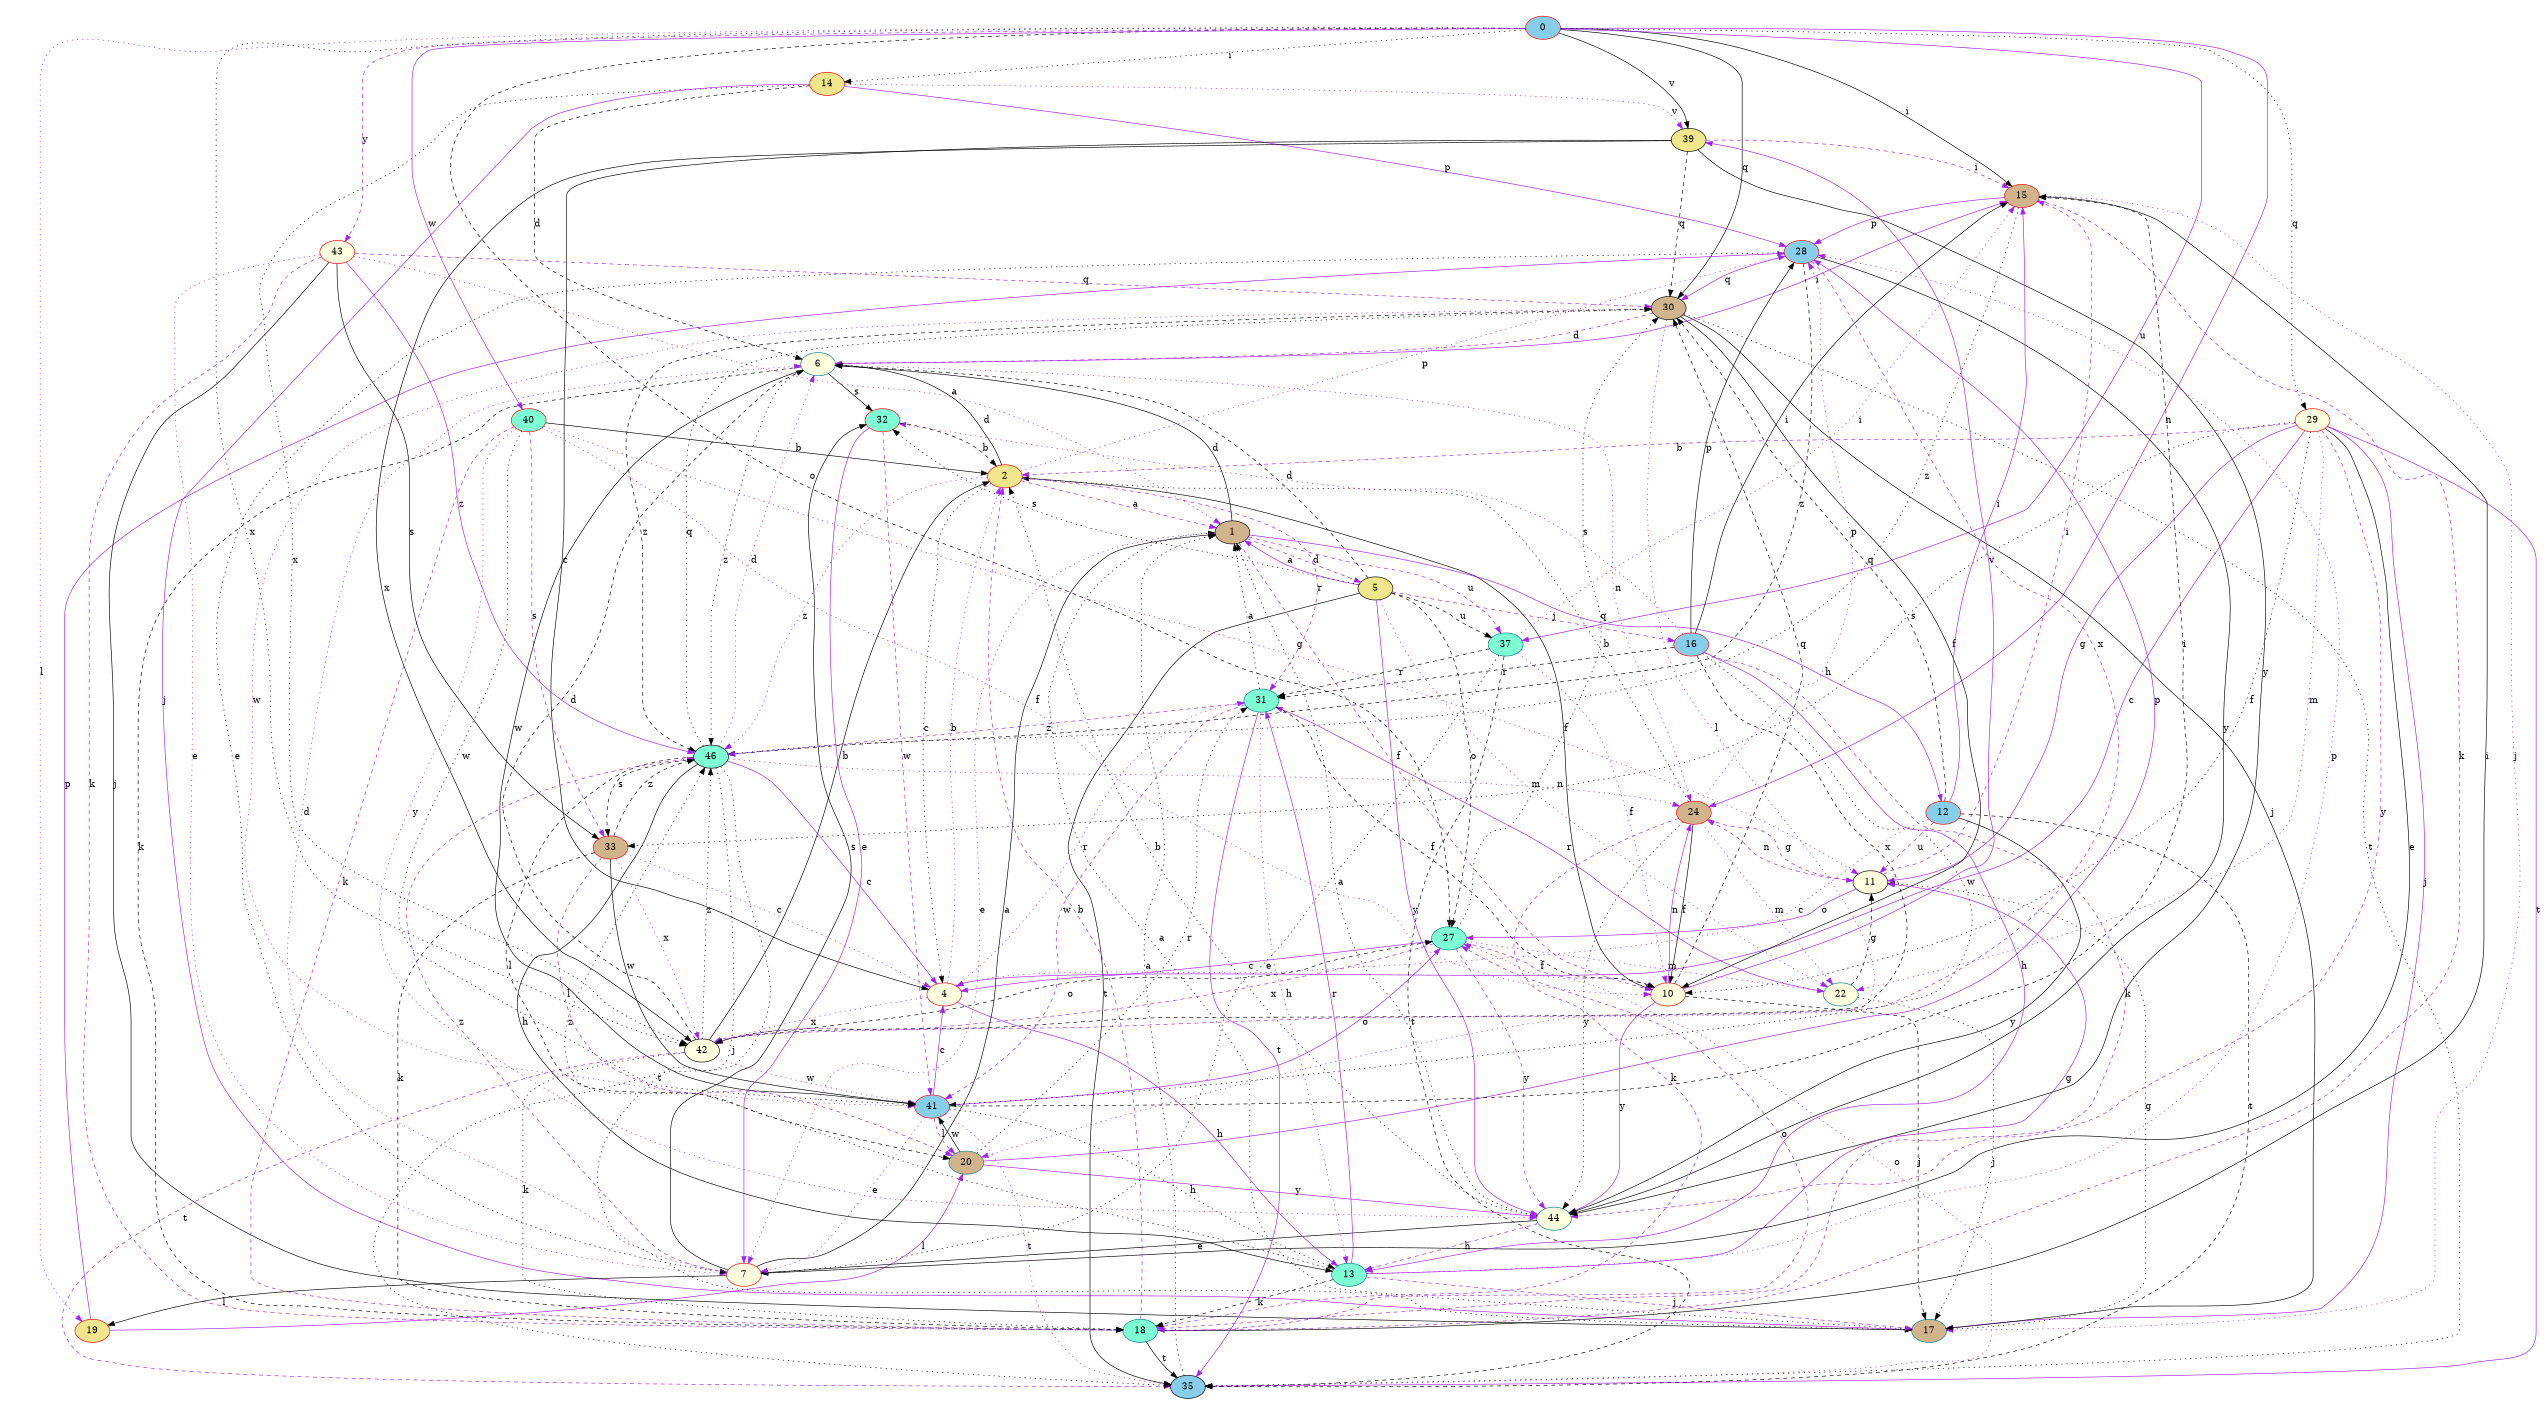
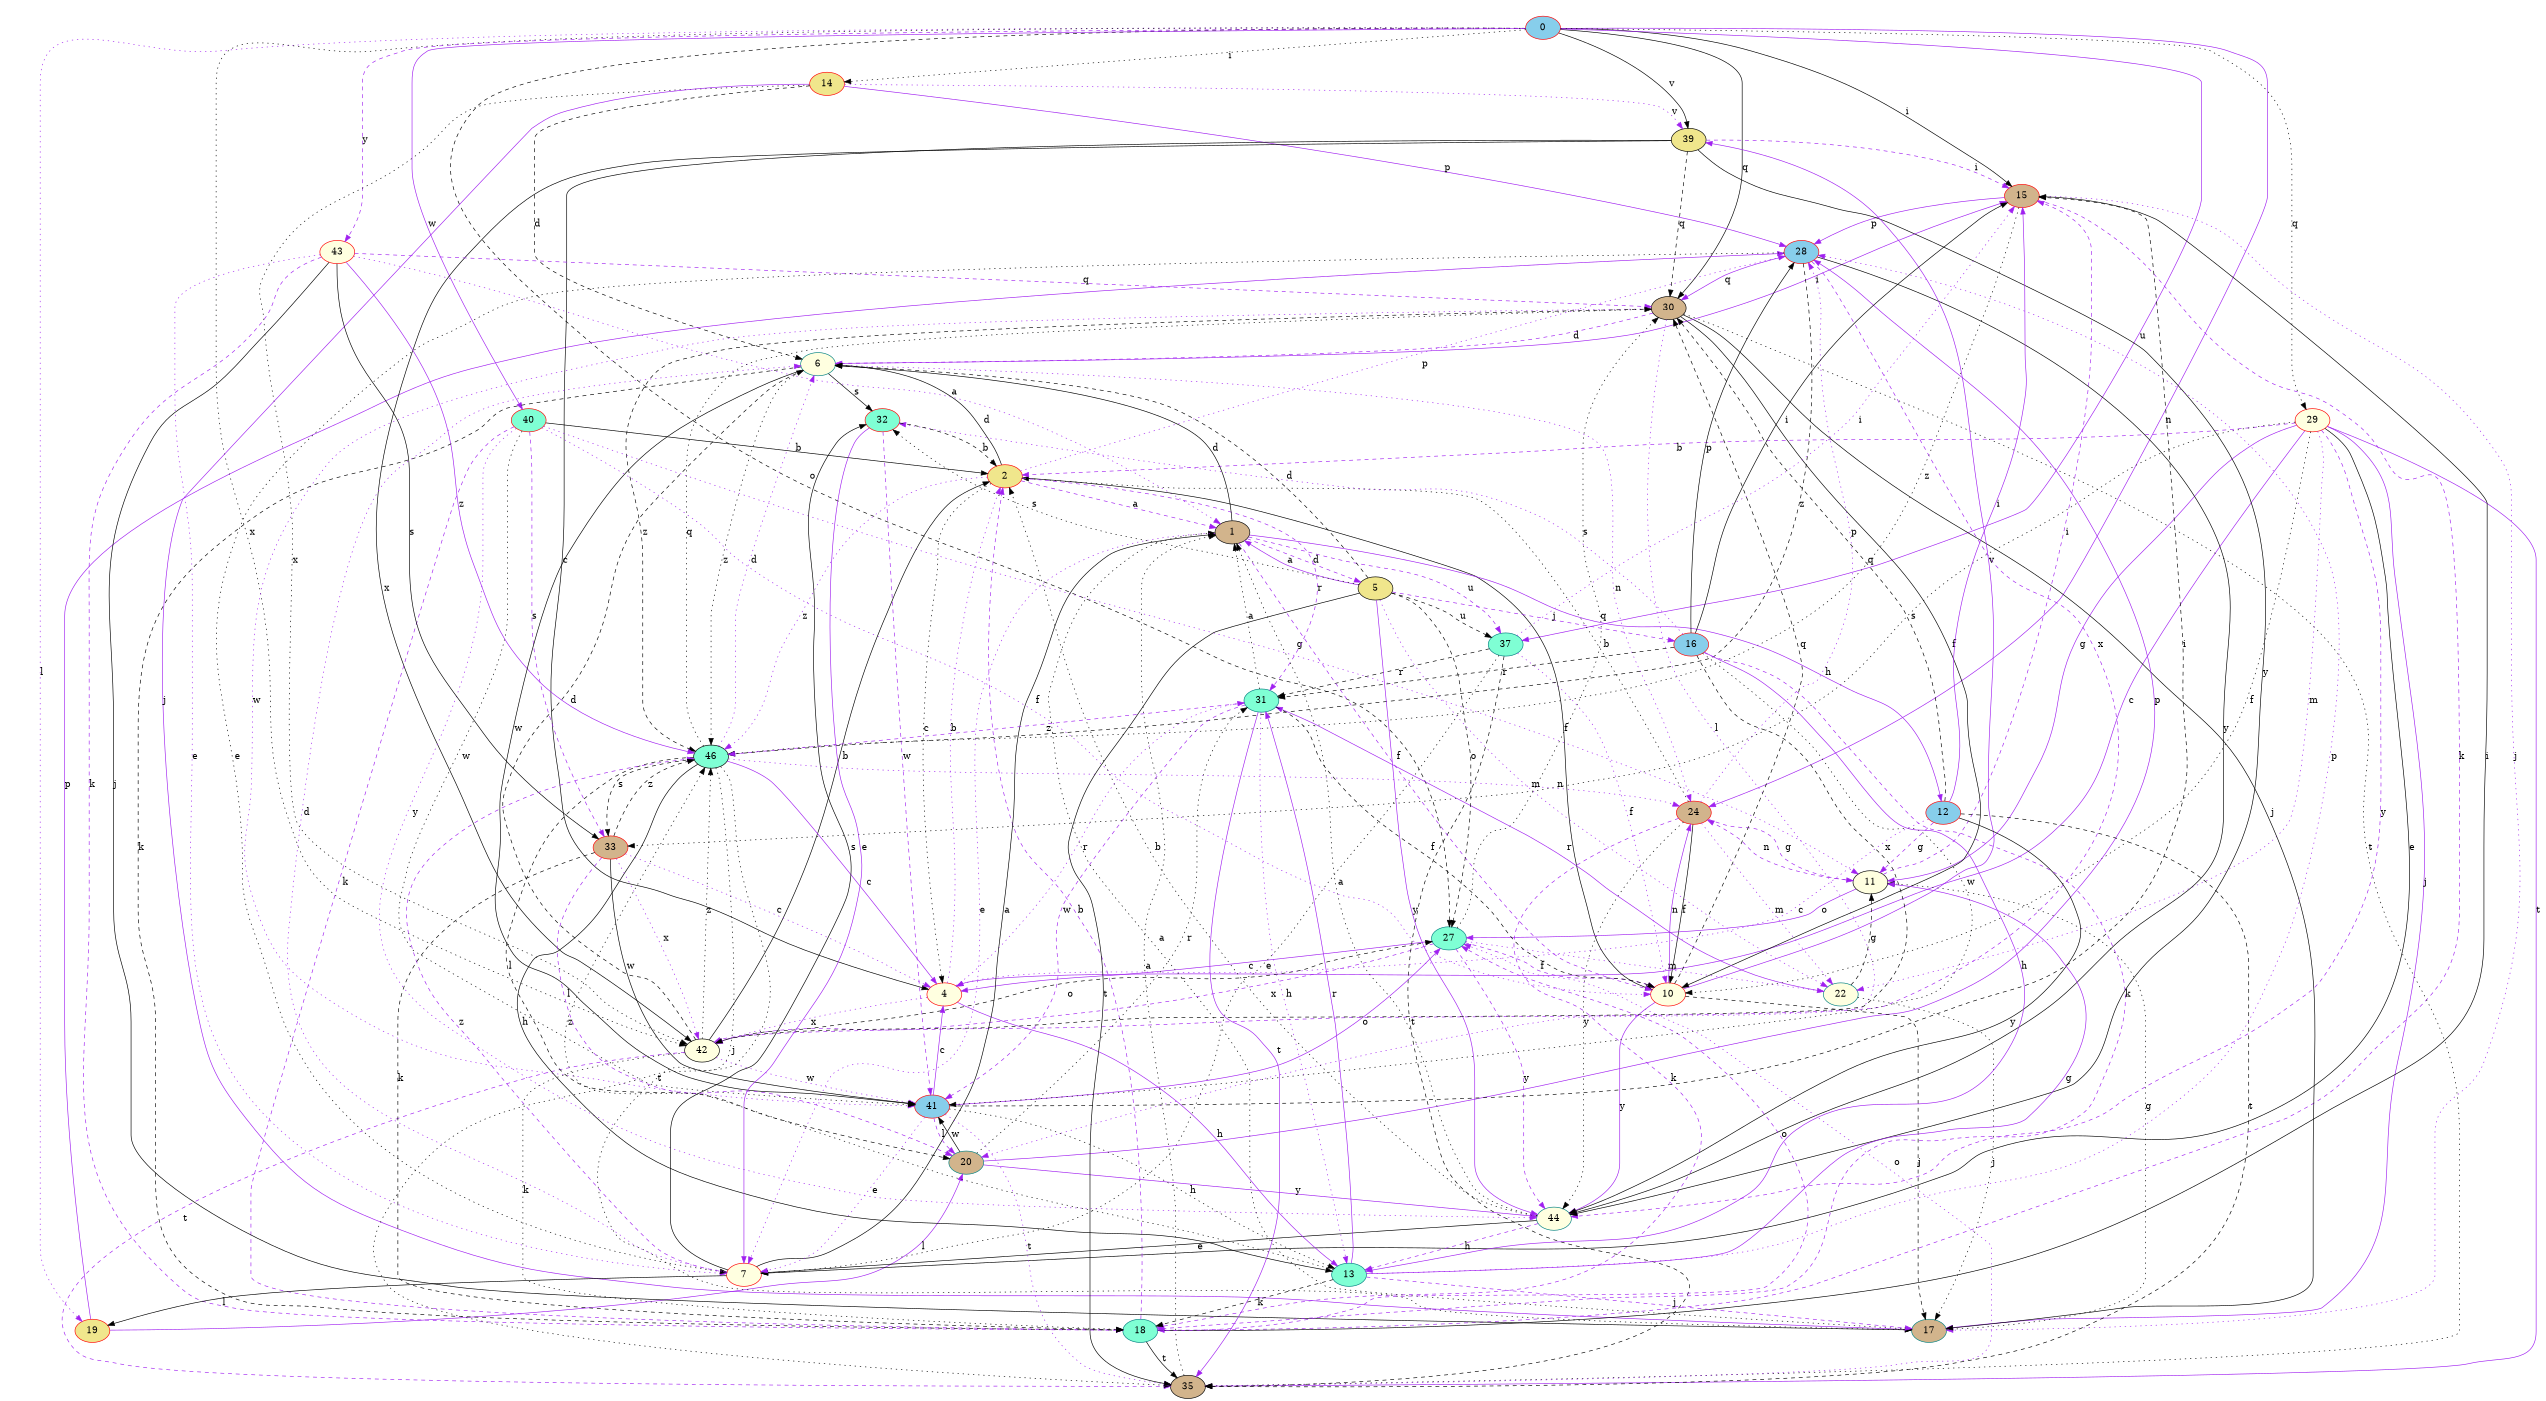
(1921, 848) -> (1921, 848)
(1188, 1387) -> (1188, 1387)
